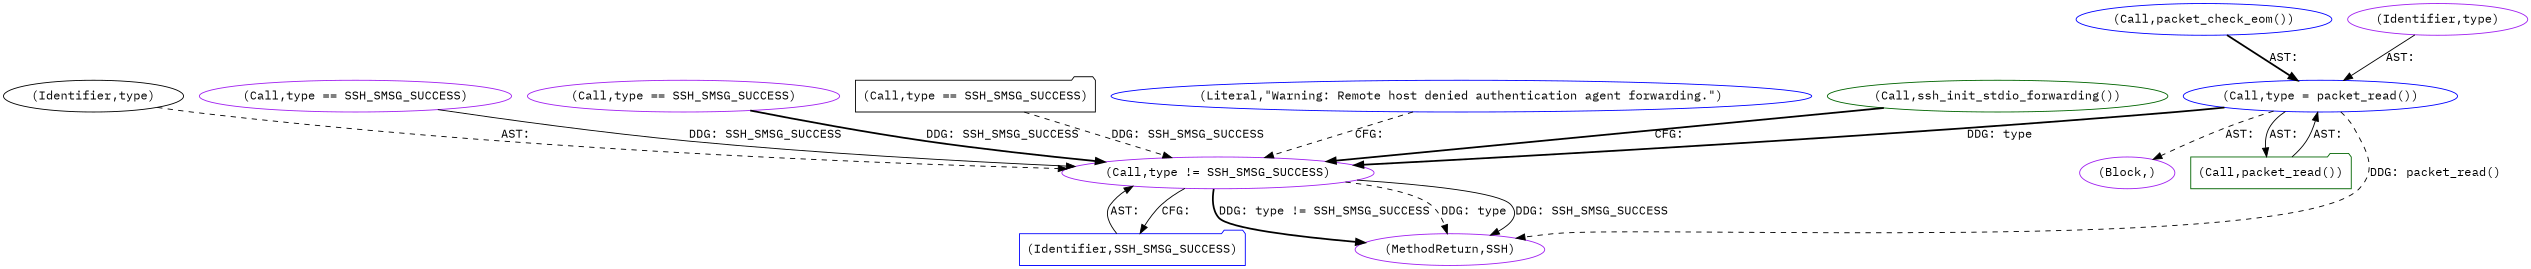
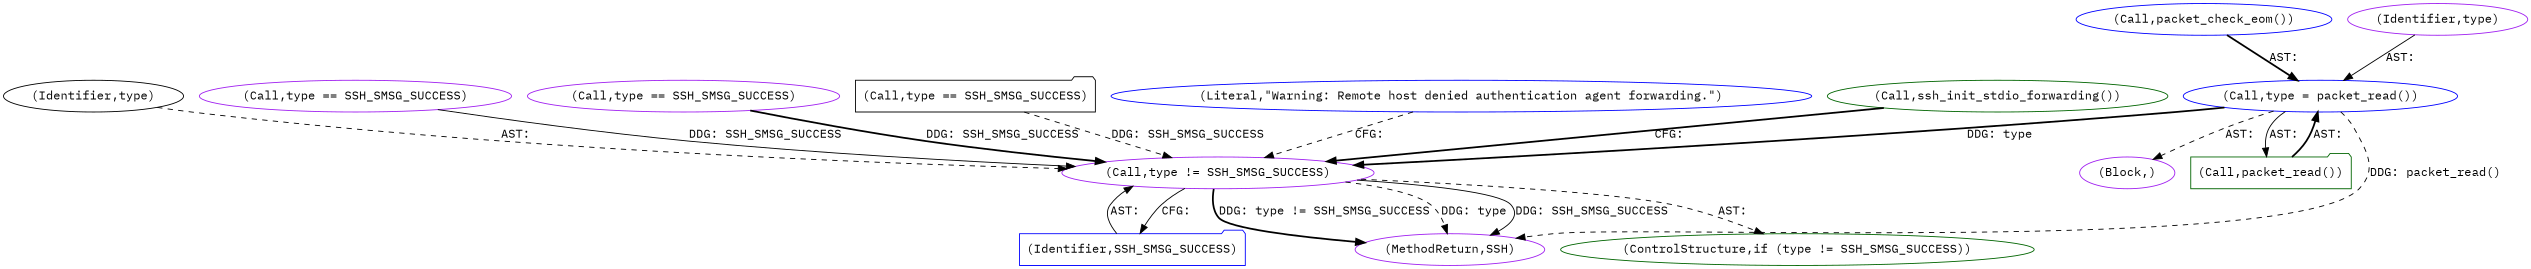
(2307, 141) -> (2307, 141)
none -> (1797, 250)
